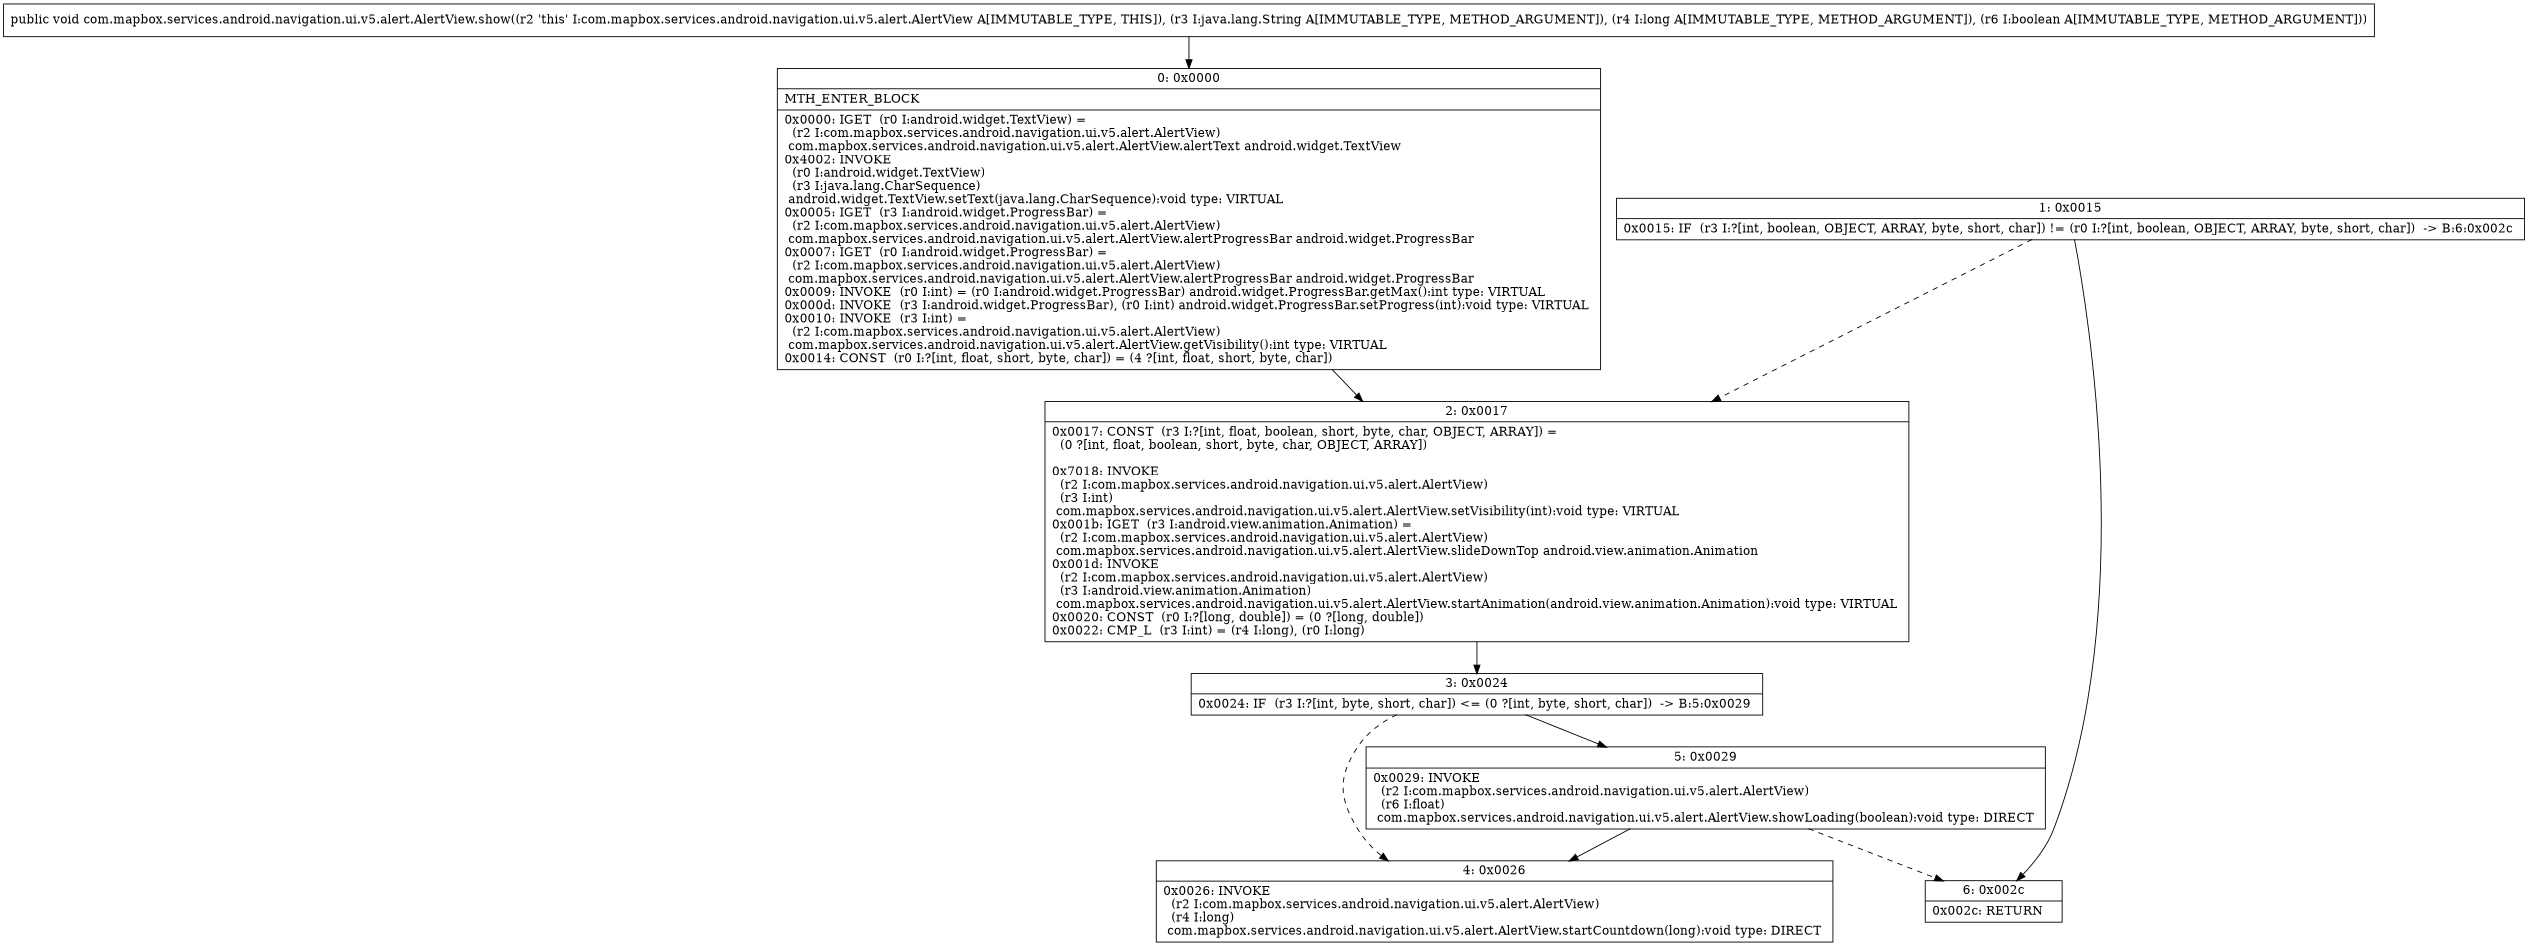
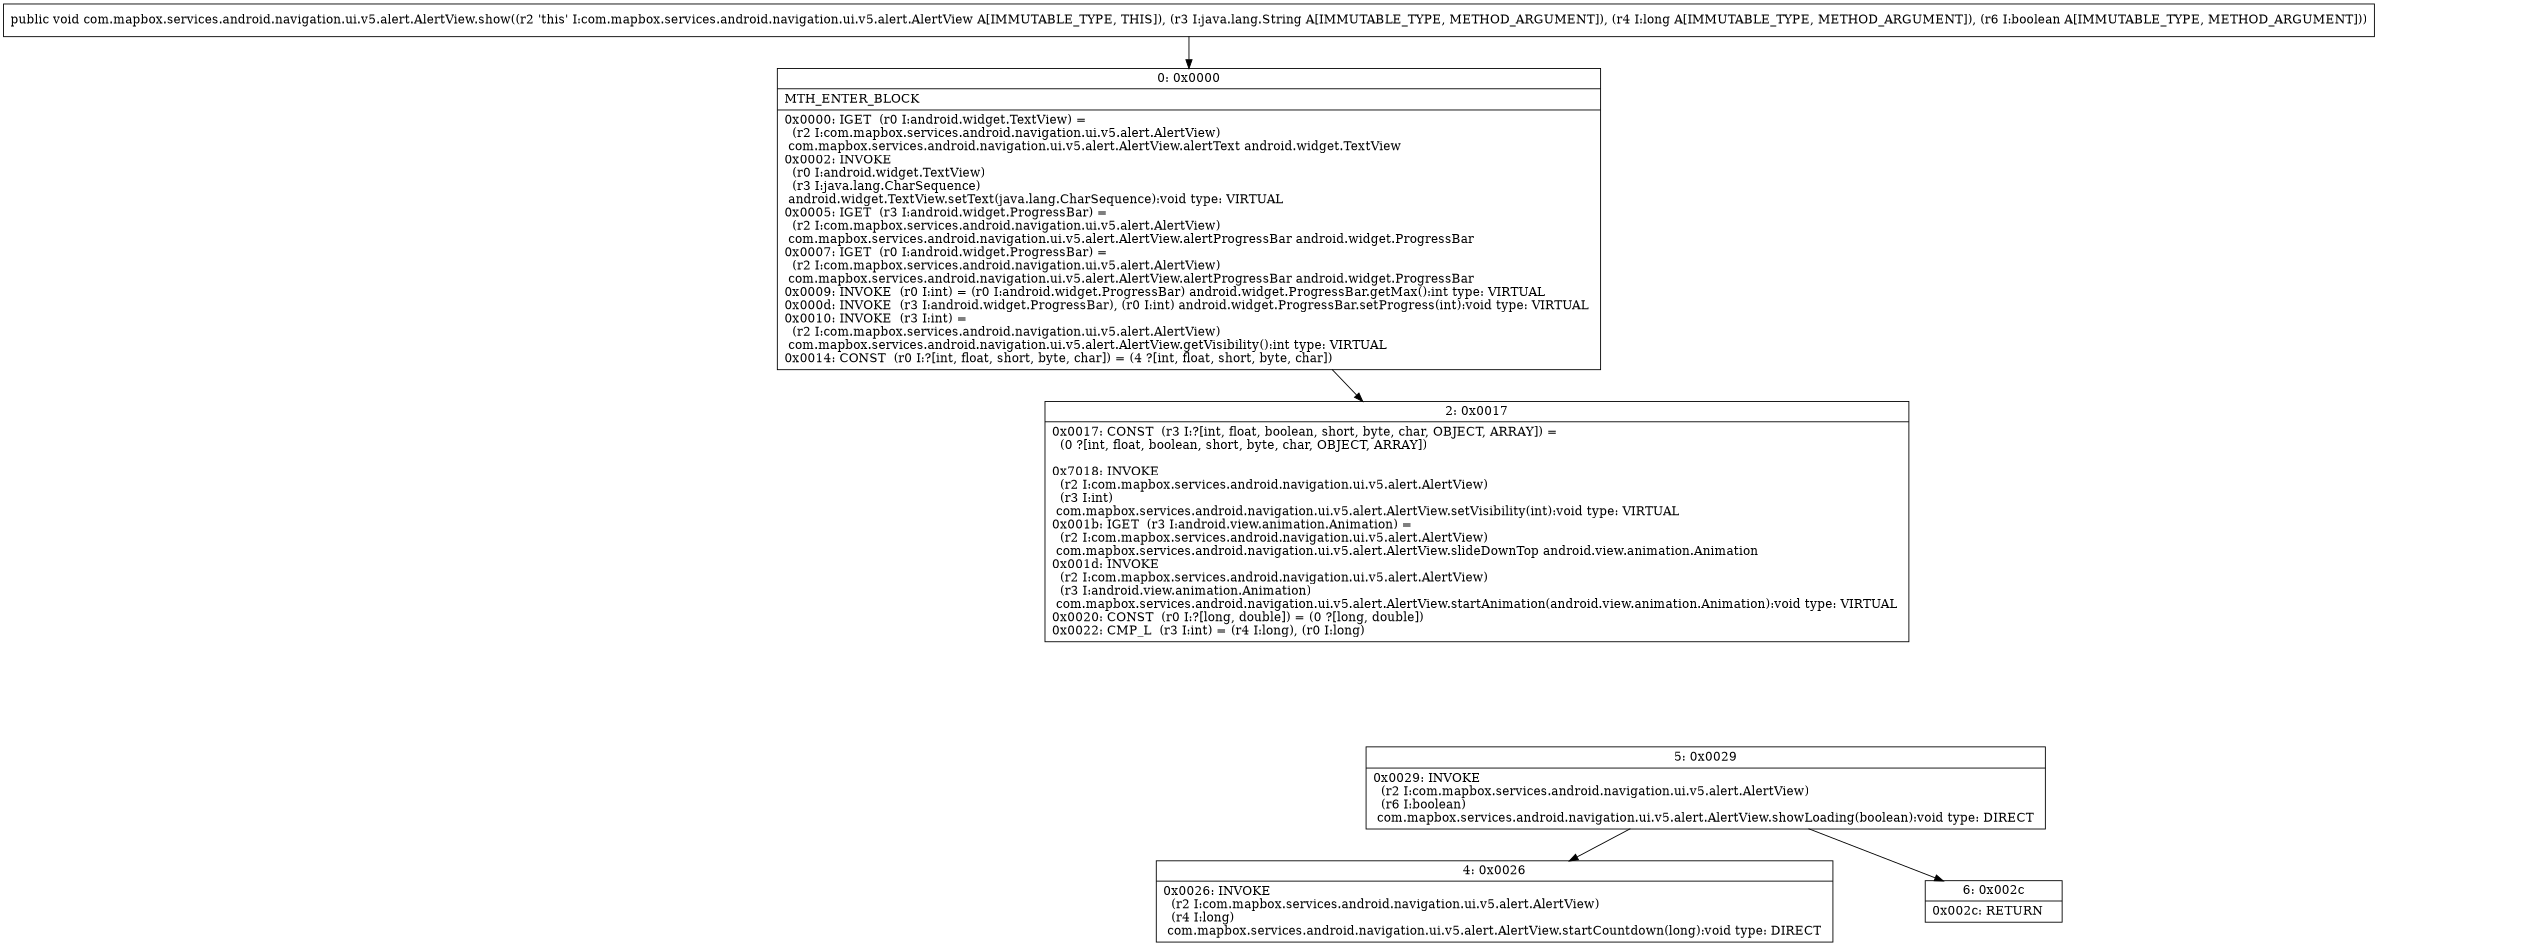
(842, 160) -> (842, 160)
(2071, 219) -> none
(1477, 694) -> none
(1409, 805) -> (1420, 805)
(1872, 853) -> (1872, 853)
